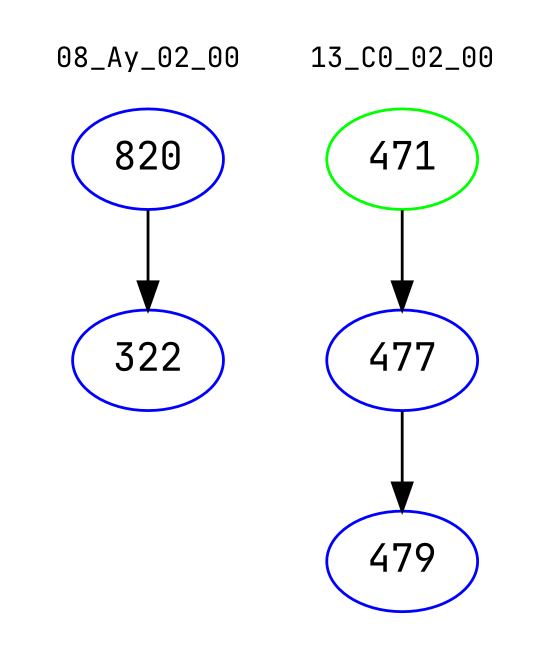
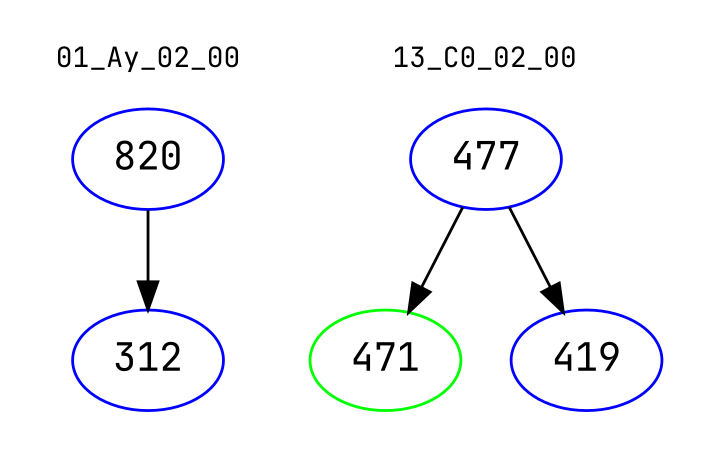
(149, 60) -> (149, 60)
(402, 246) -> (442, 247)
(148, 360) -> (148, 360)
(402, 561) -> (587, 360)
